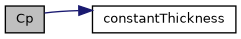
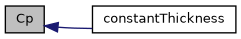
(62, 11) -> (75, 28)
